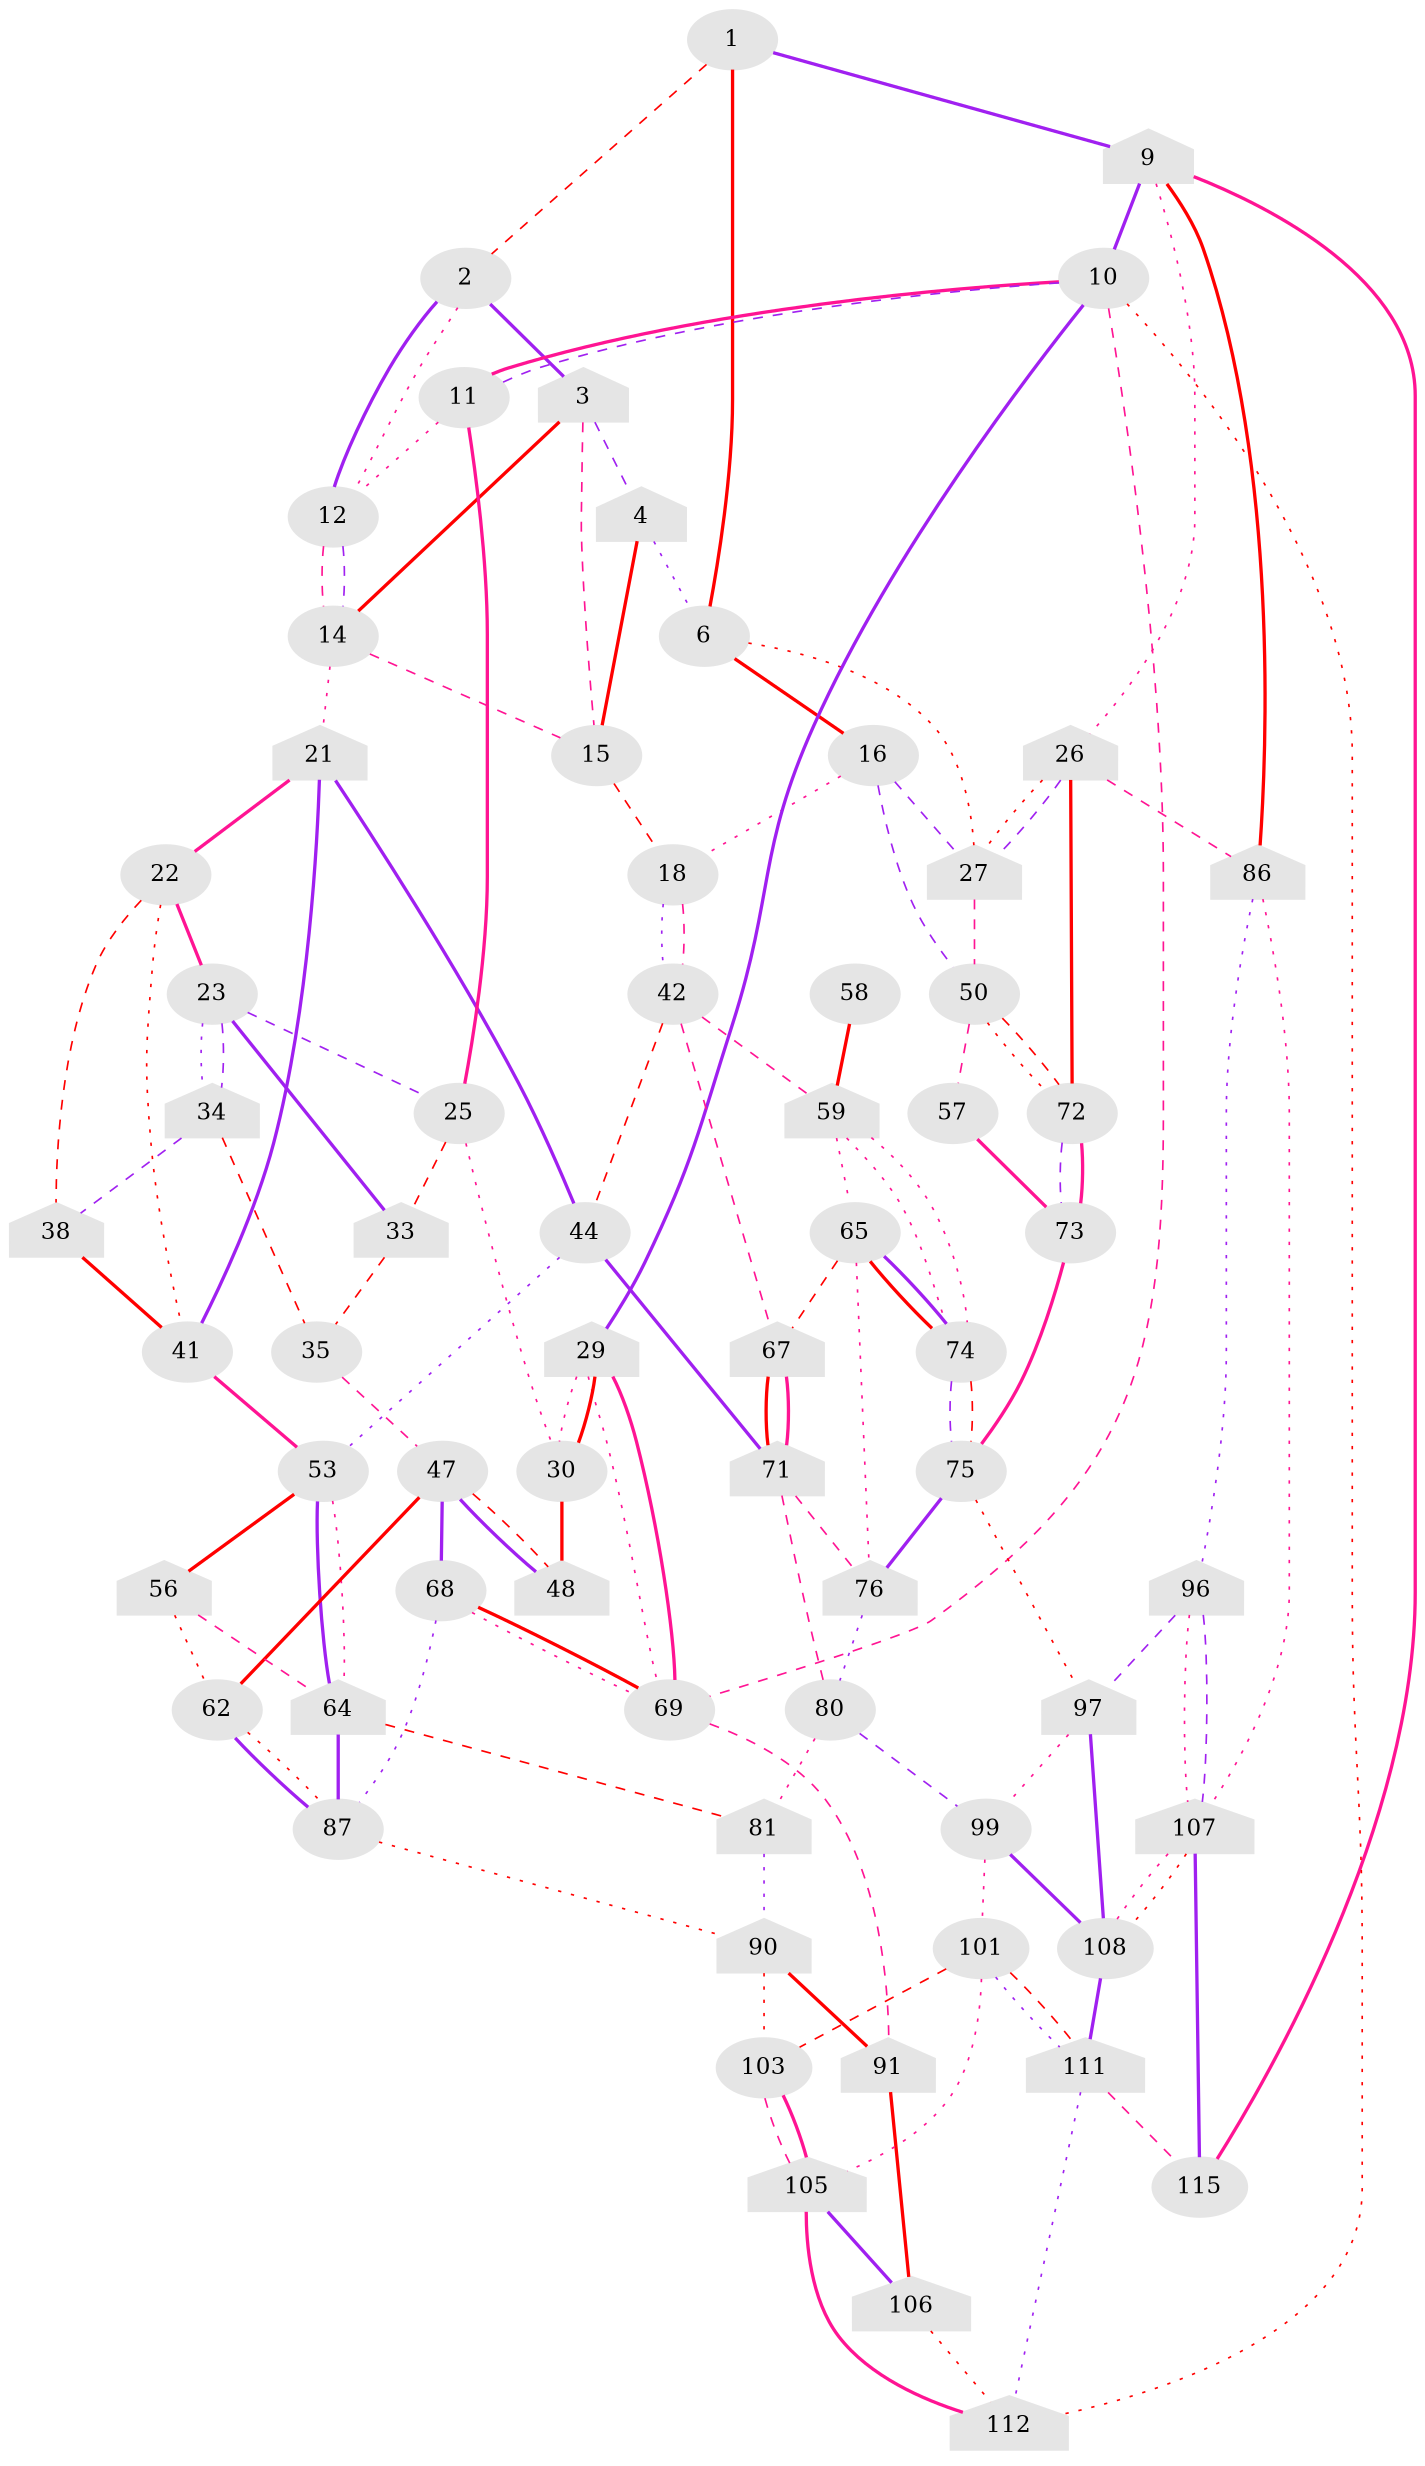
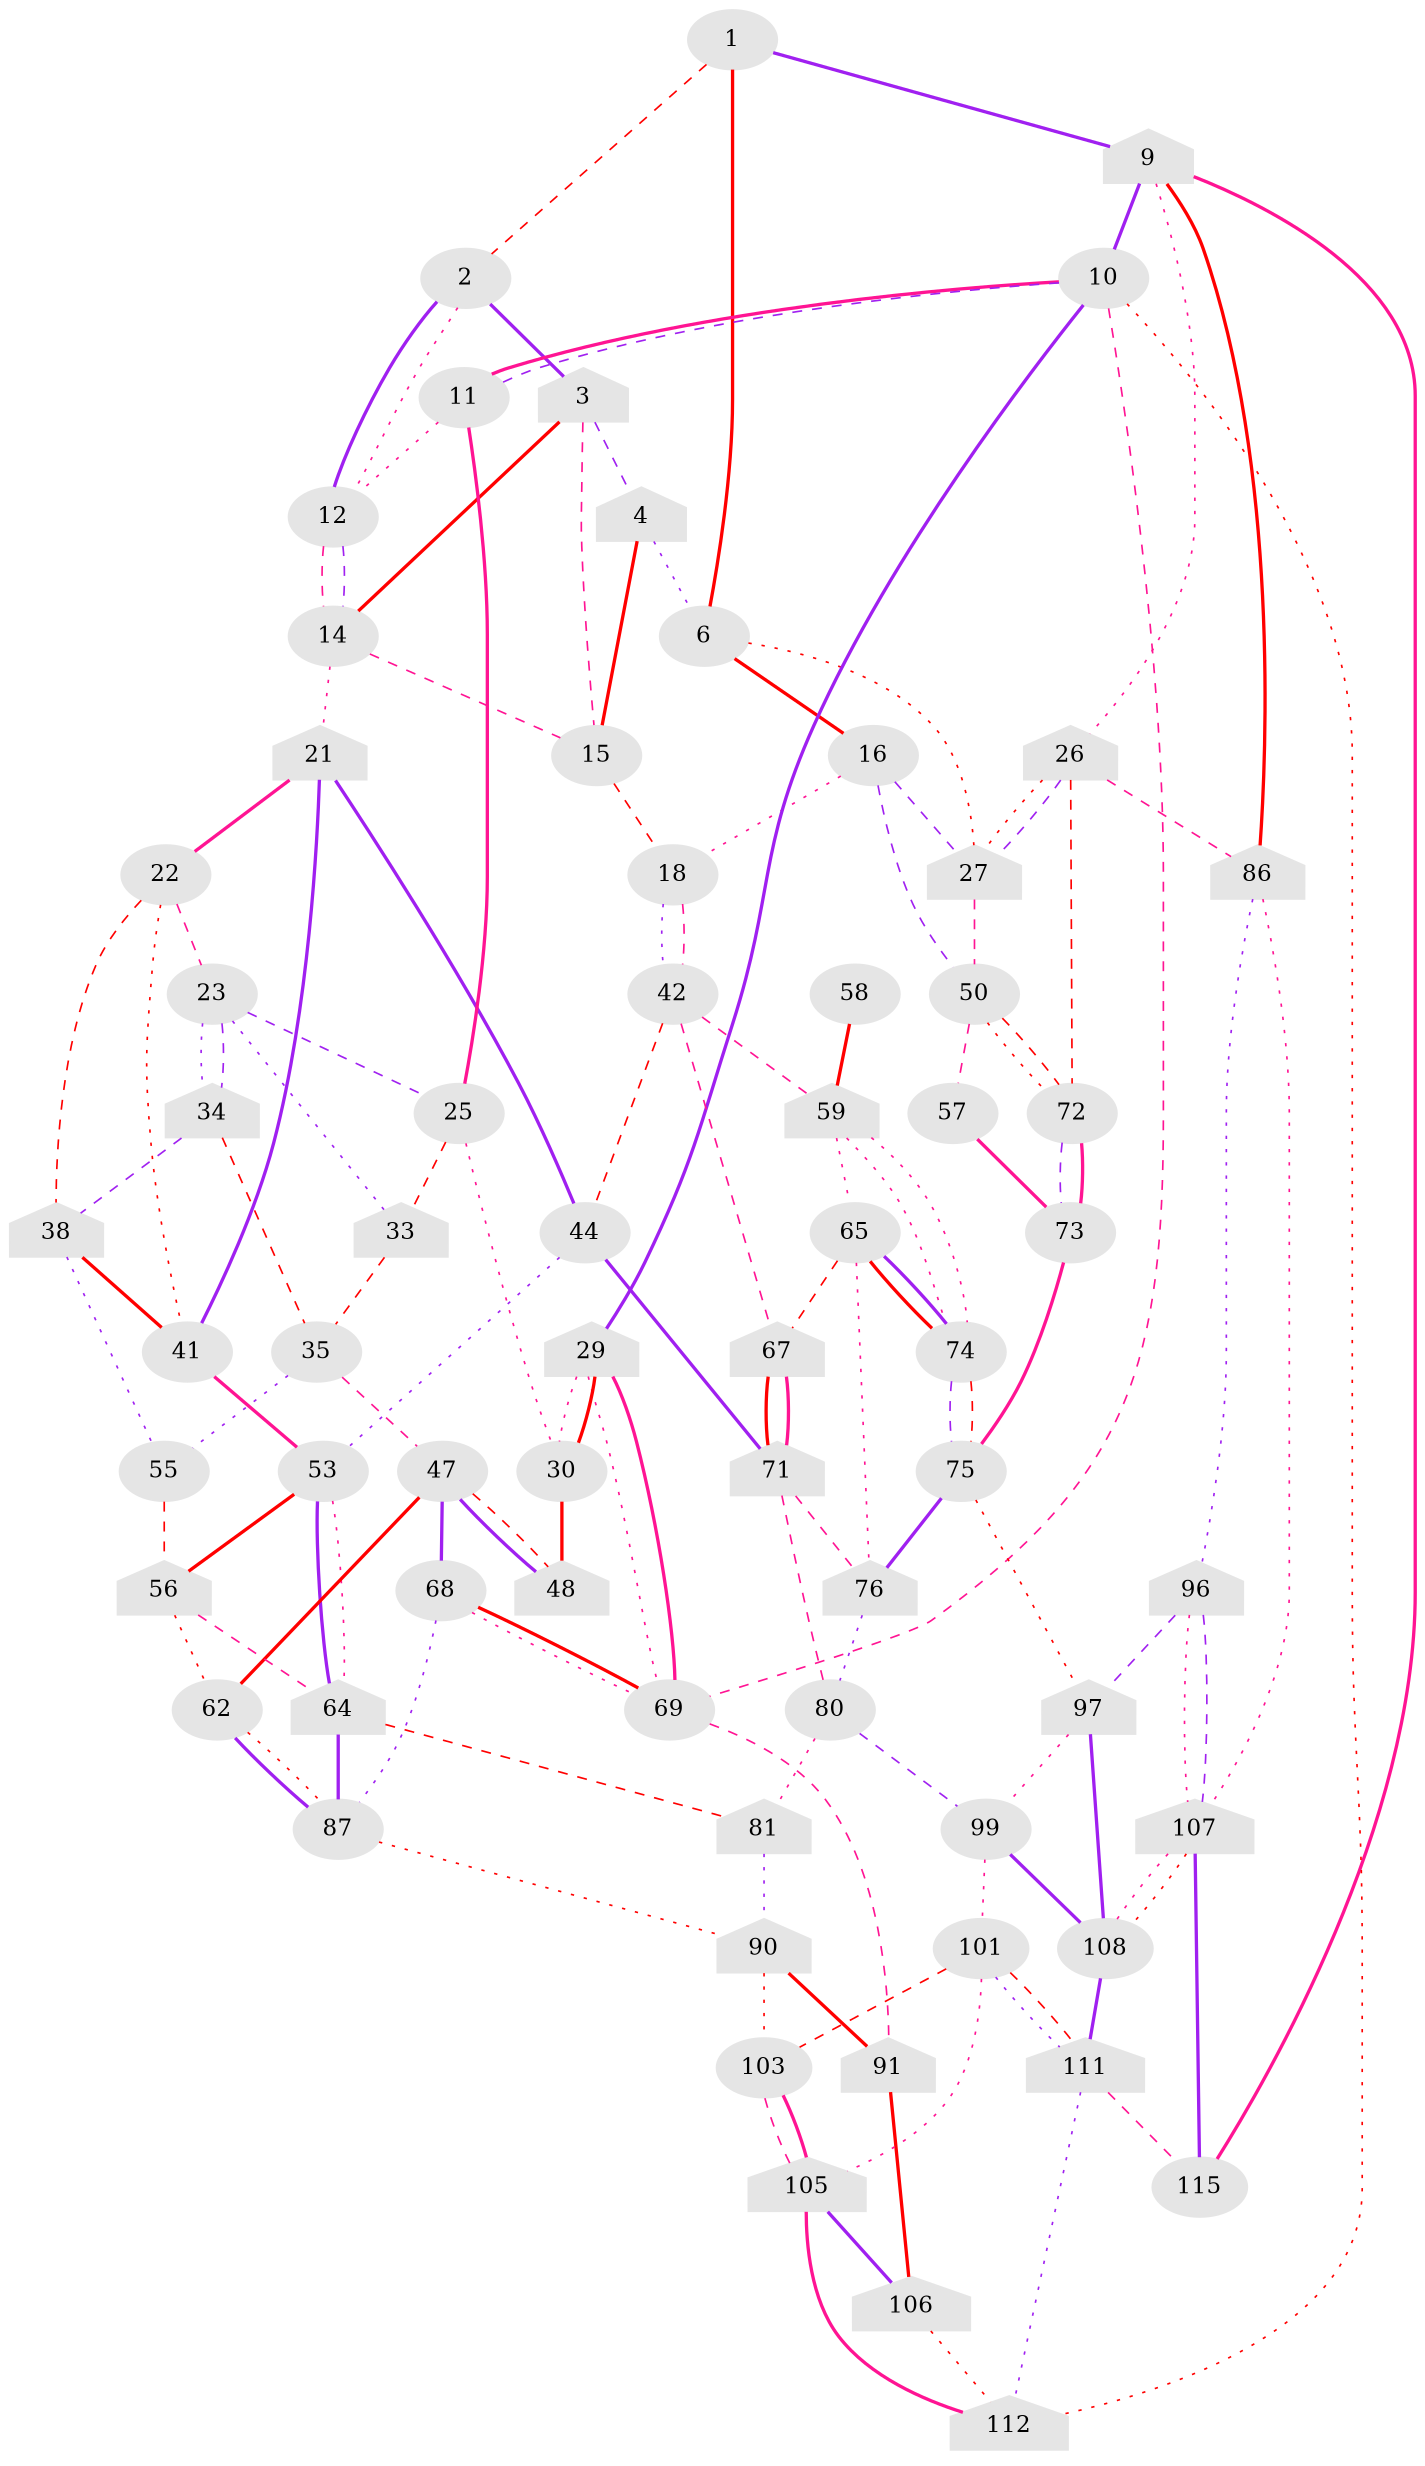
(1071, 932) -> (1071, 932)
(189, 935) -> (189, 935)
(308, 1116) -> (308, 1116)
none -> (164, 1471)
